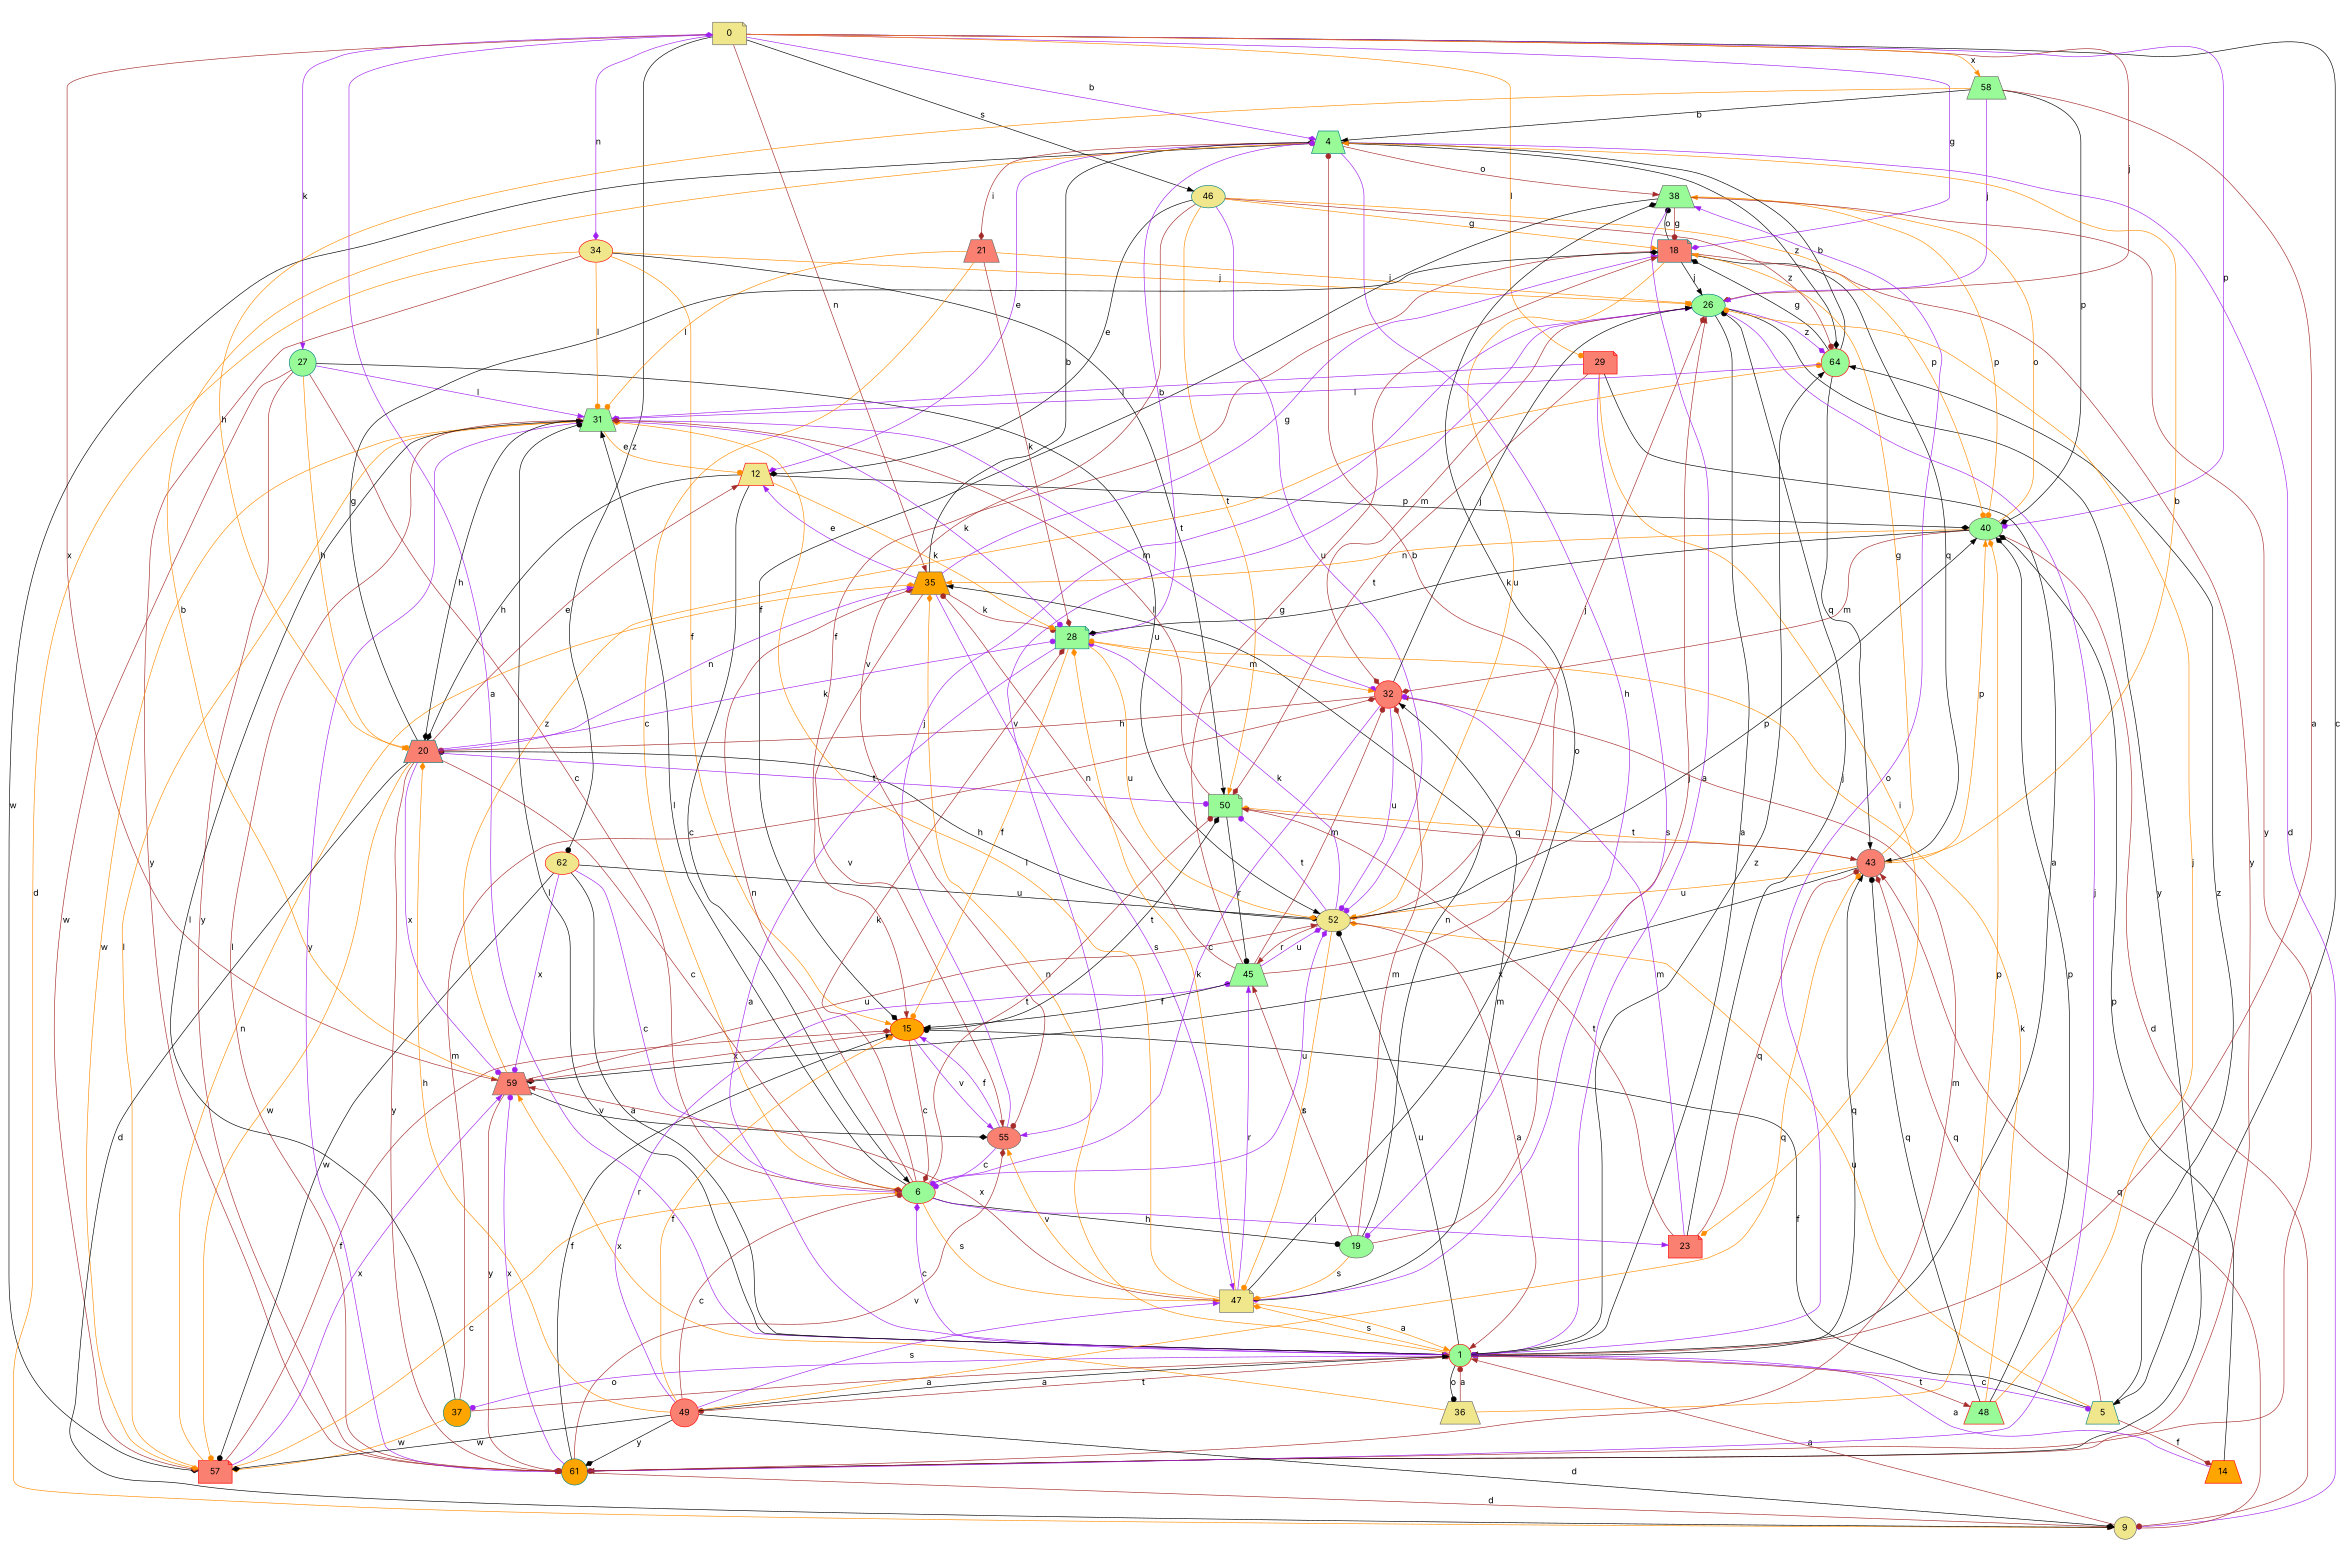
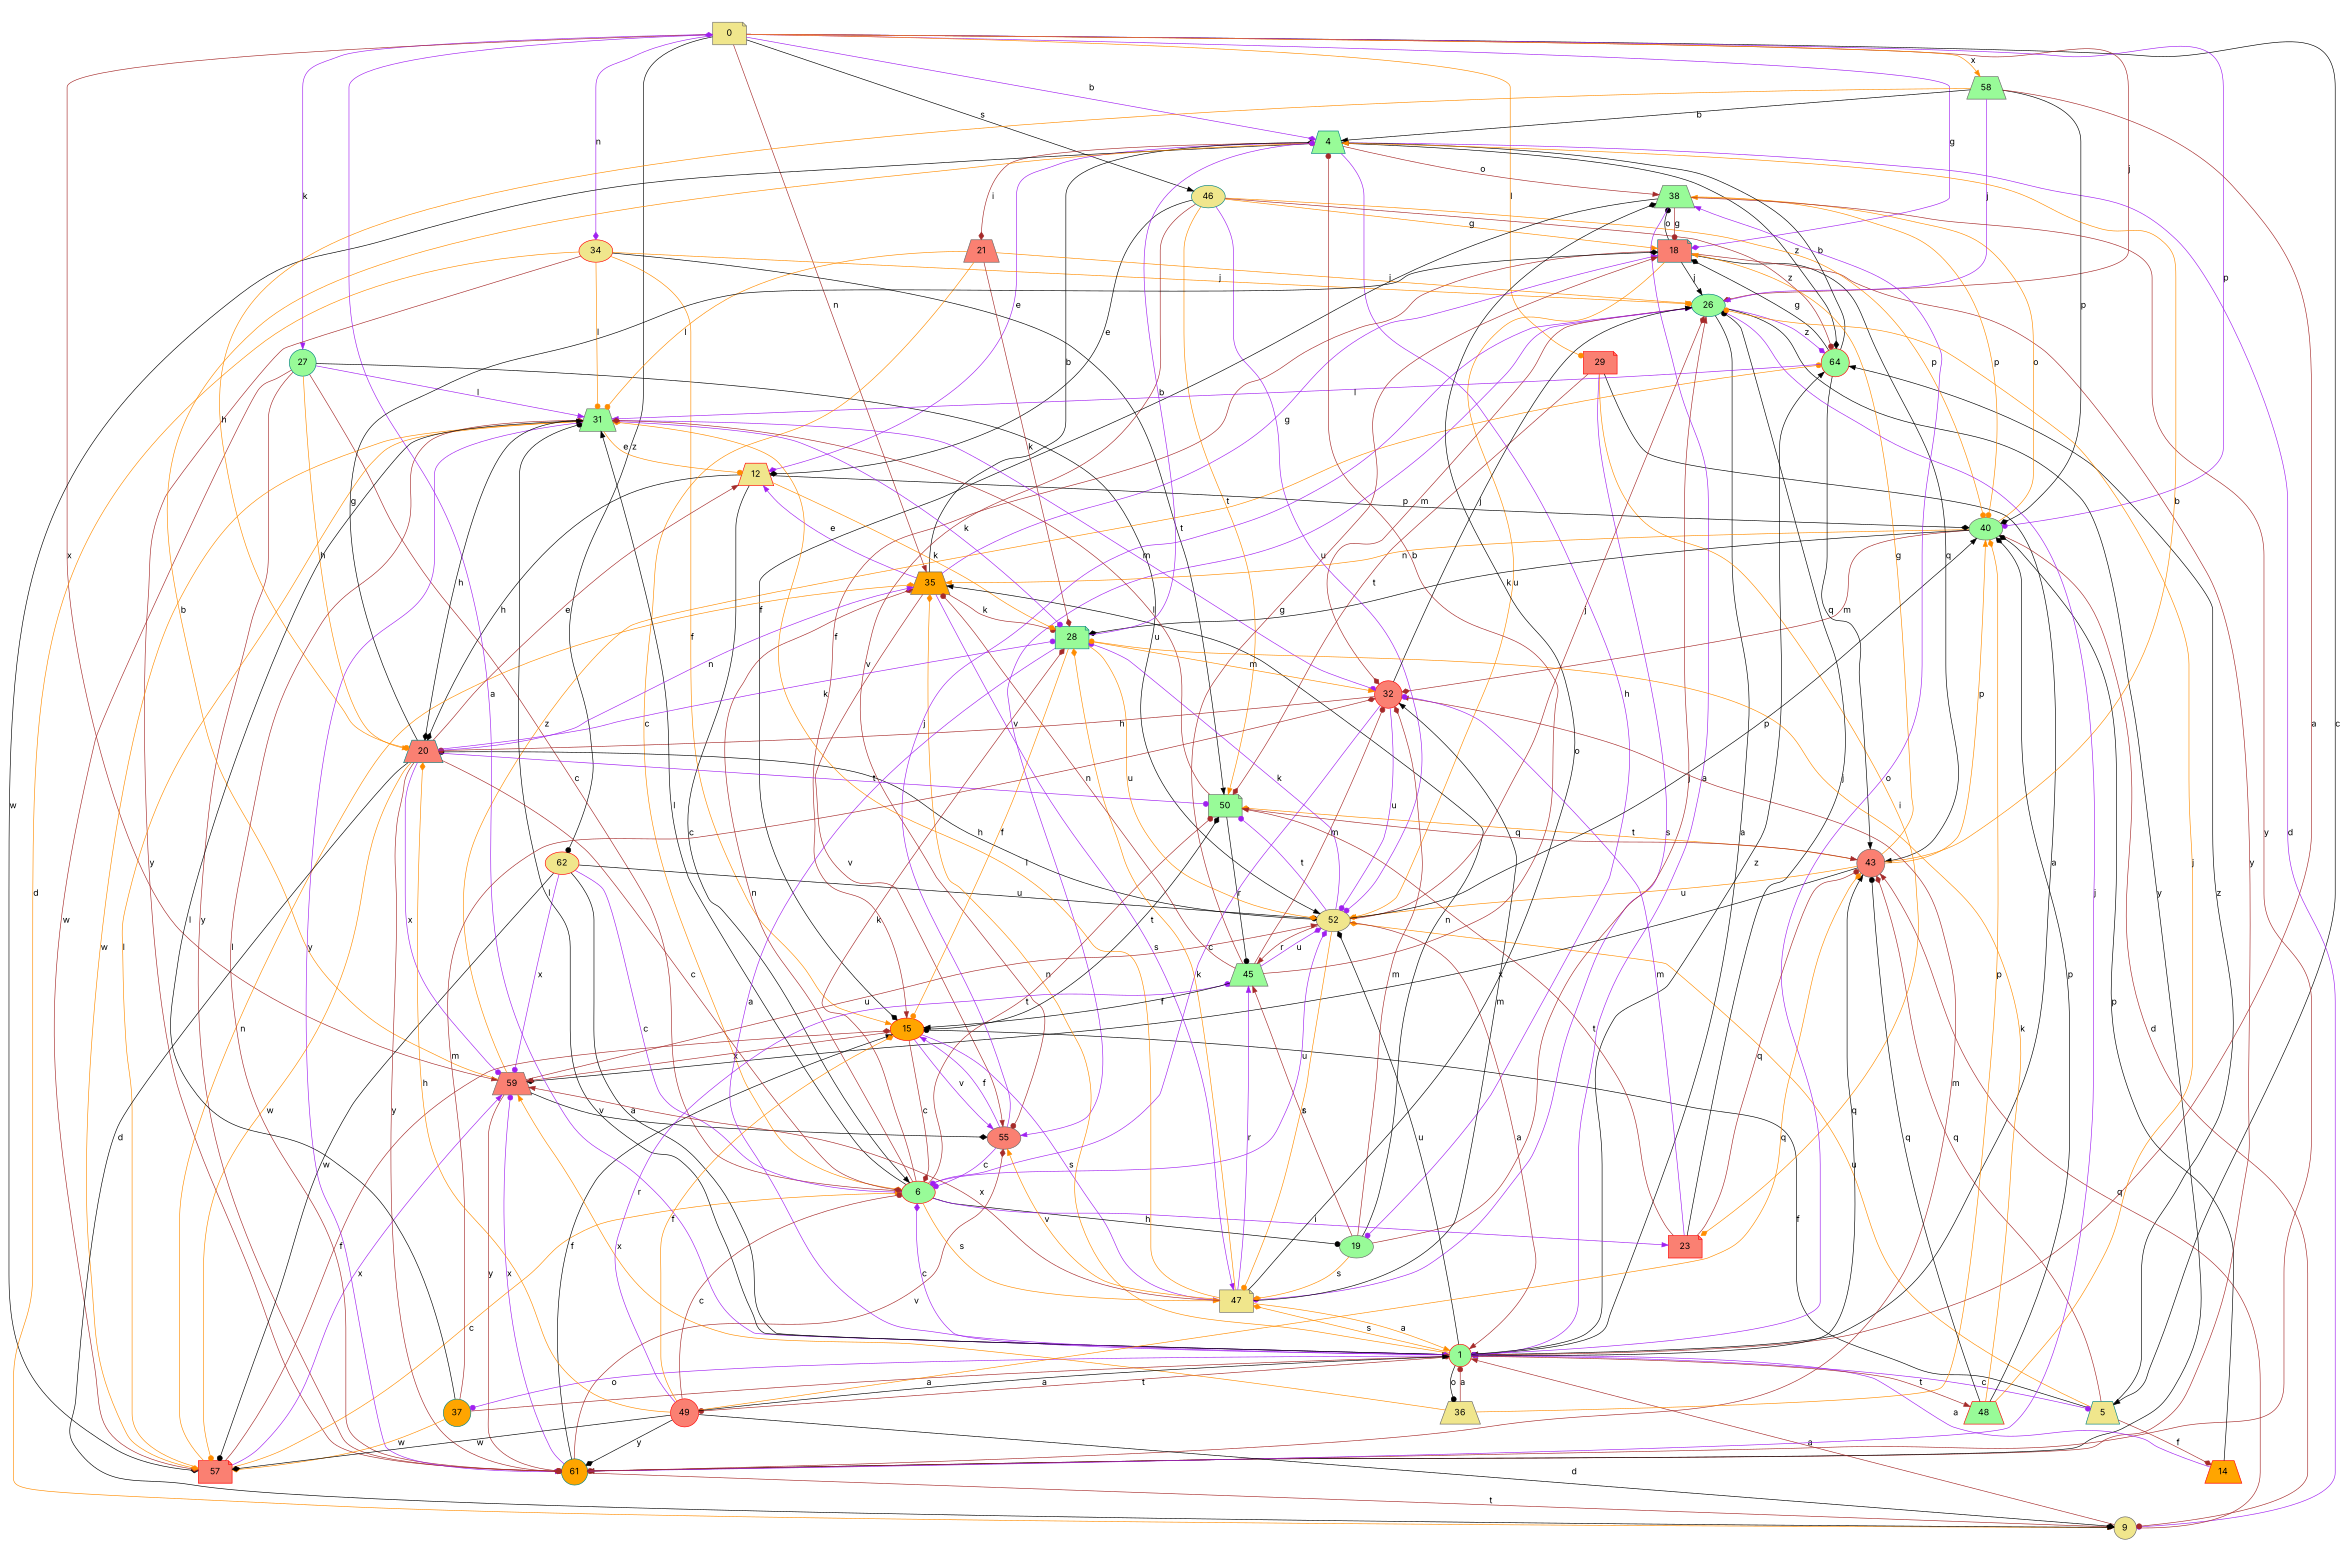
(1101, 389) -> none
(1415, 1136) -> (1415, 1136)
(978, 1332) -> (1064, 1163)
(1491, 1501) -> (1491, 1501)
